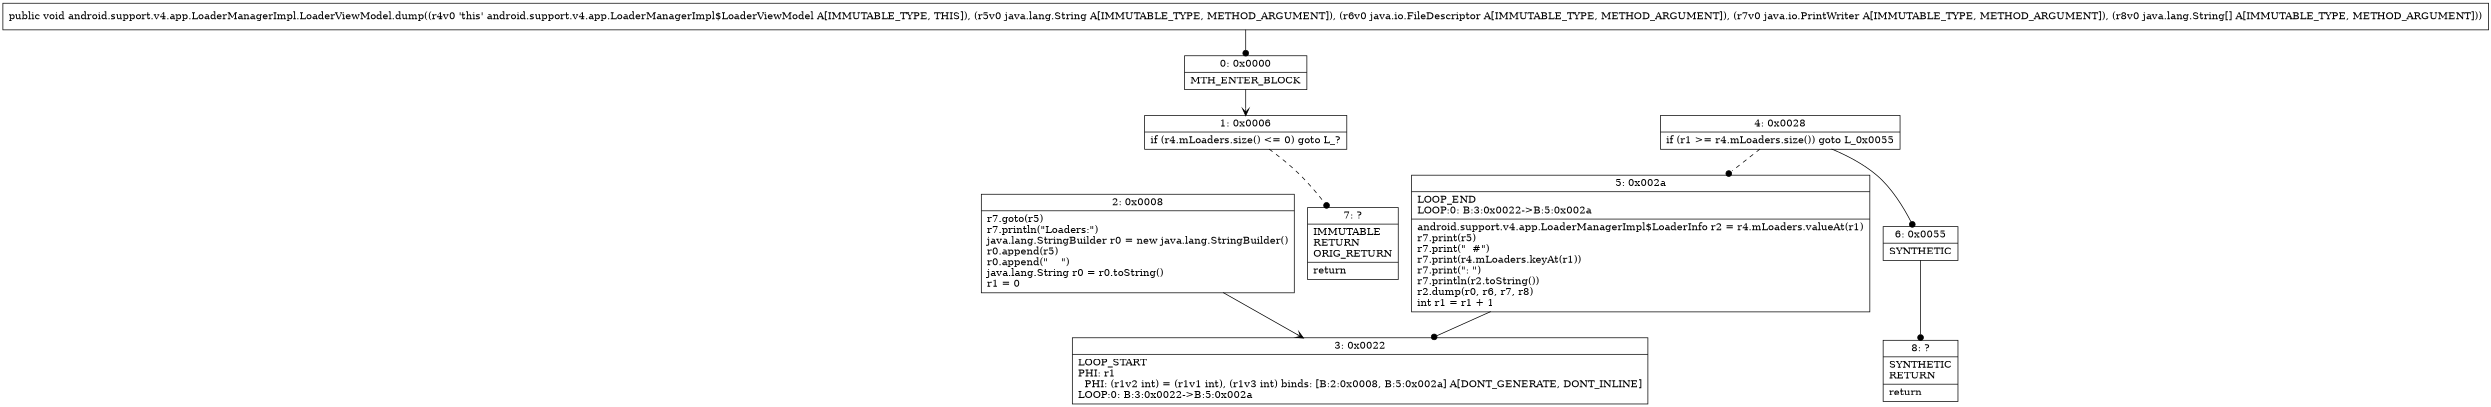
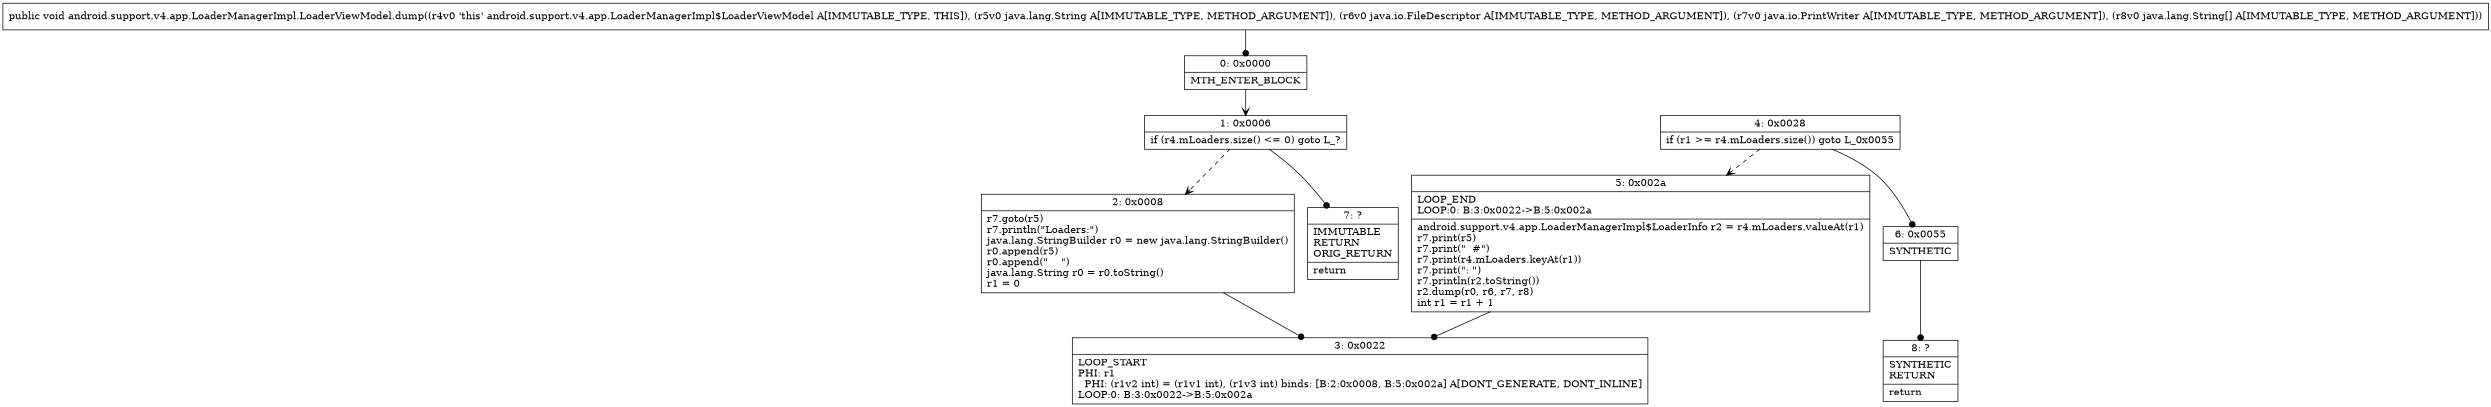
(1746, 160) -> (1746, 160)
none -> (1210, 169)
(1299, 174) -> (1299, 174)
(1261, 314) -> (1261, 314)
